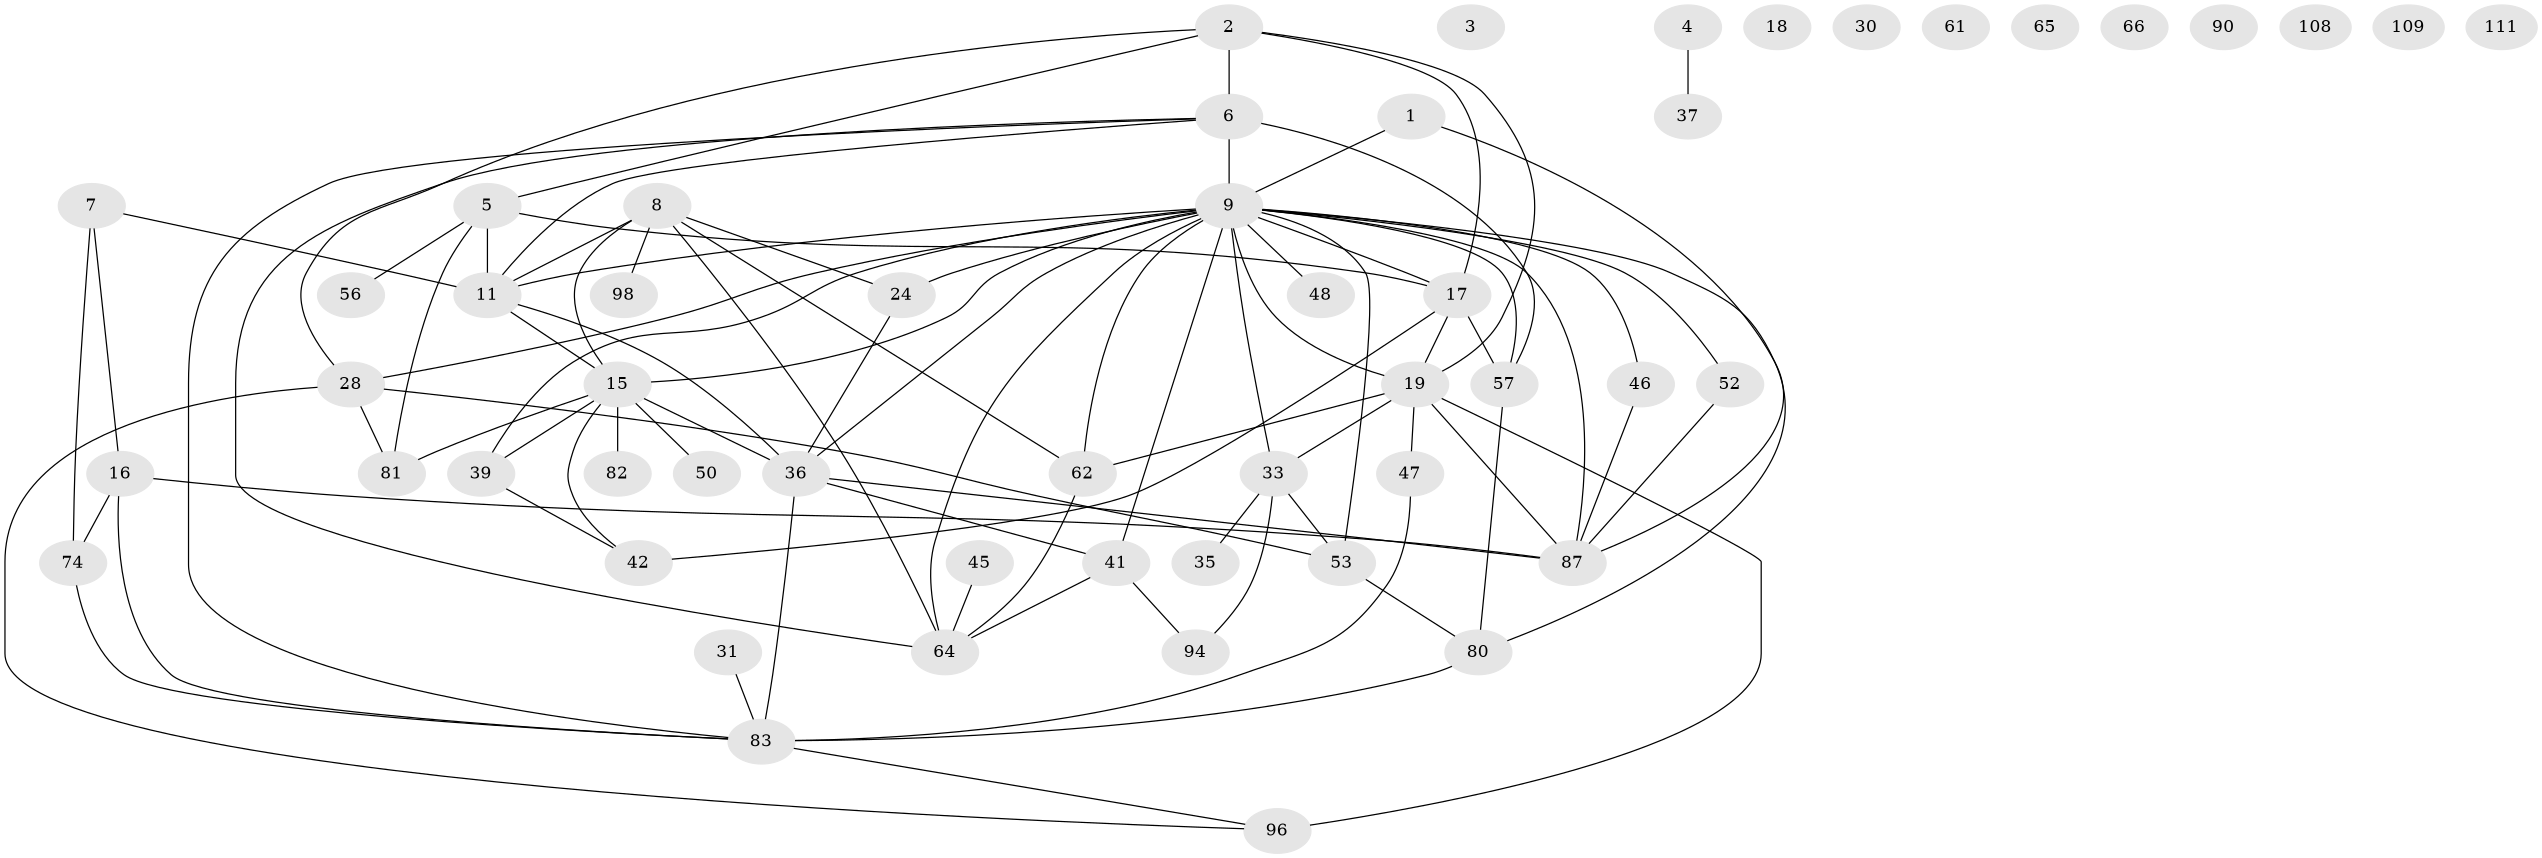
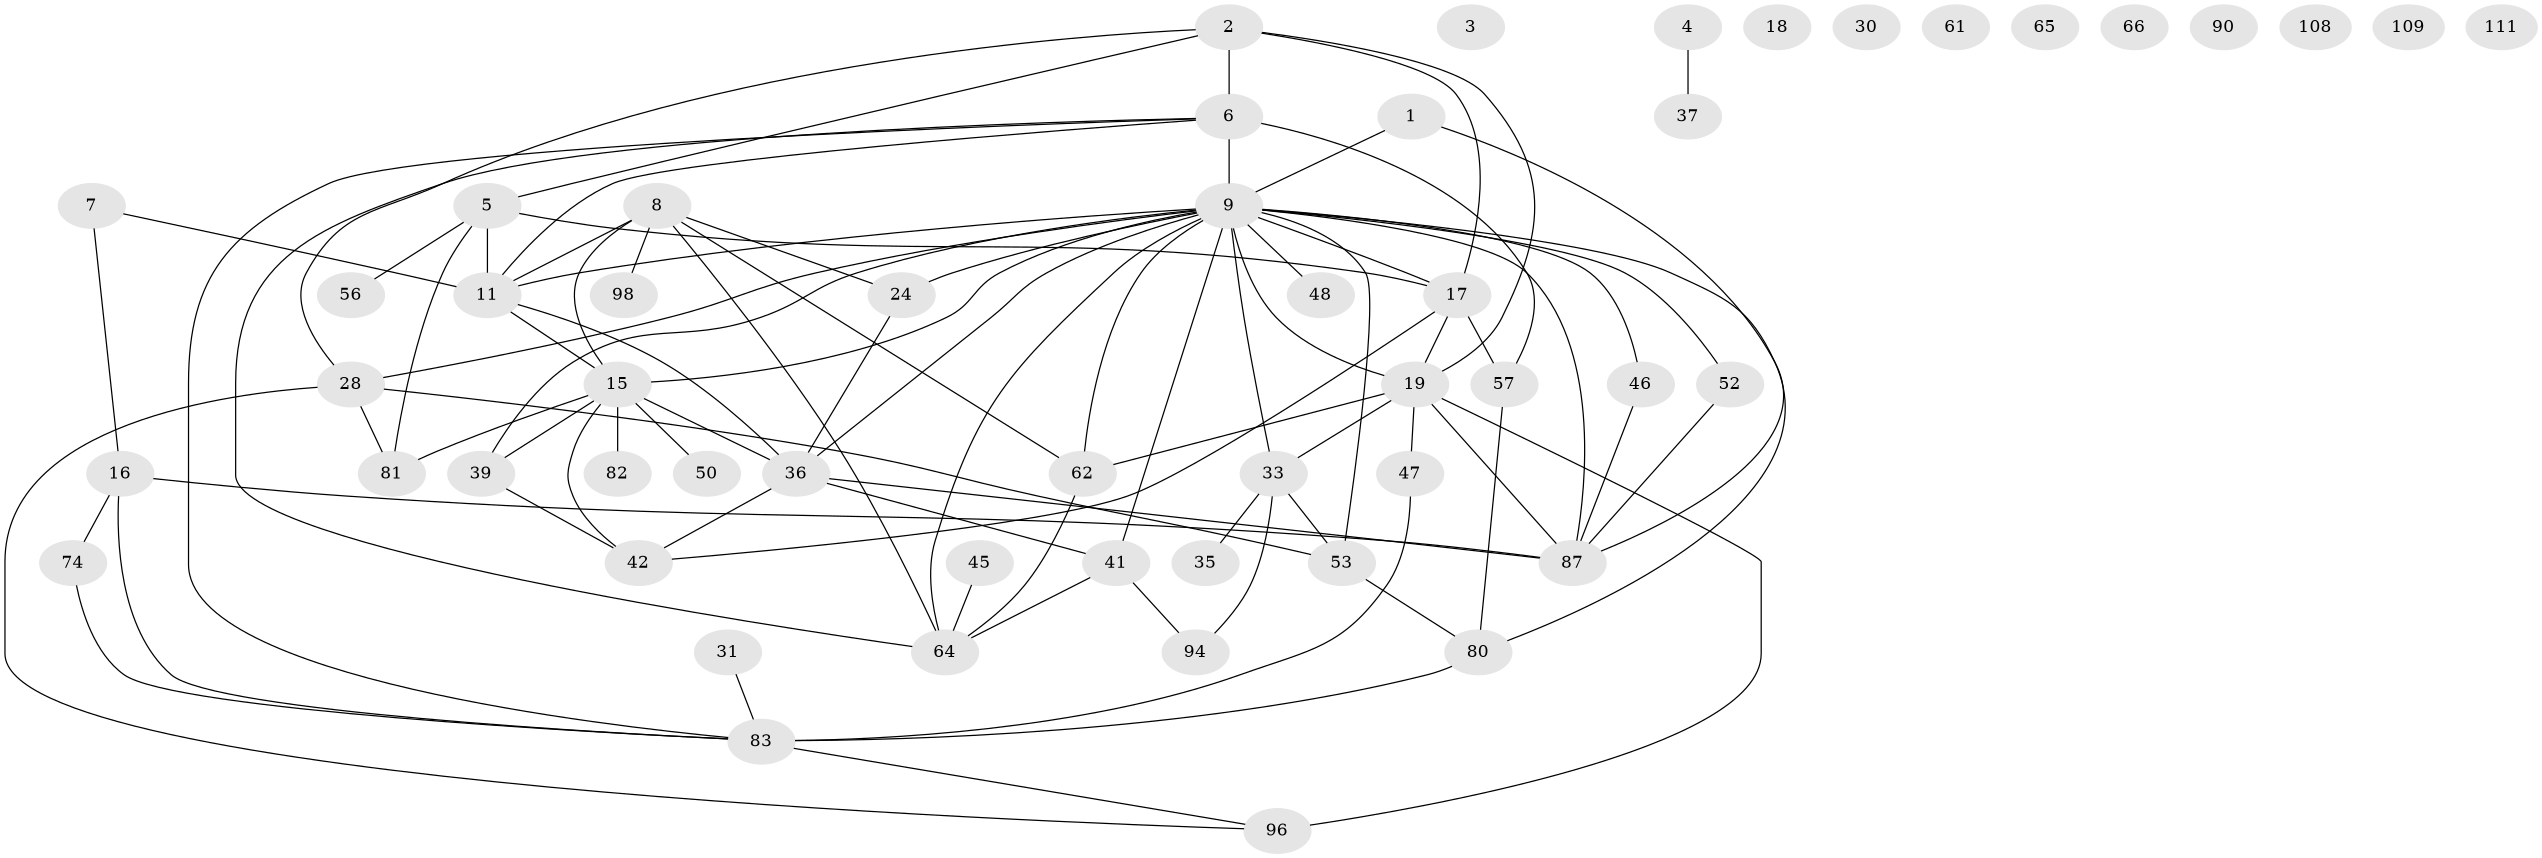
(1480, 257) -> none
(79, 384) -> none
(781, 608) -> (712, 521)
